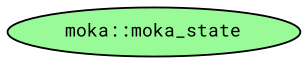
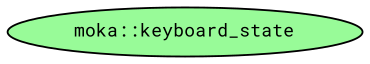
(154, 32) -> (185, 32)
